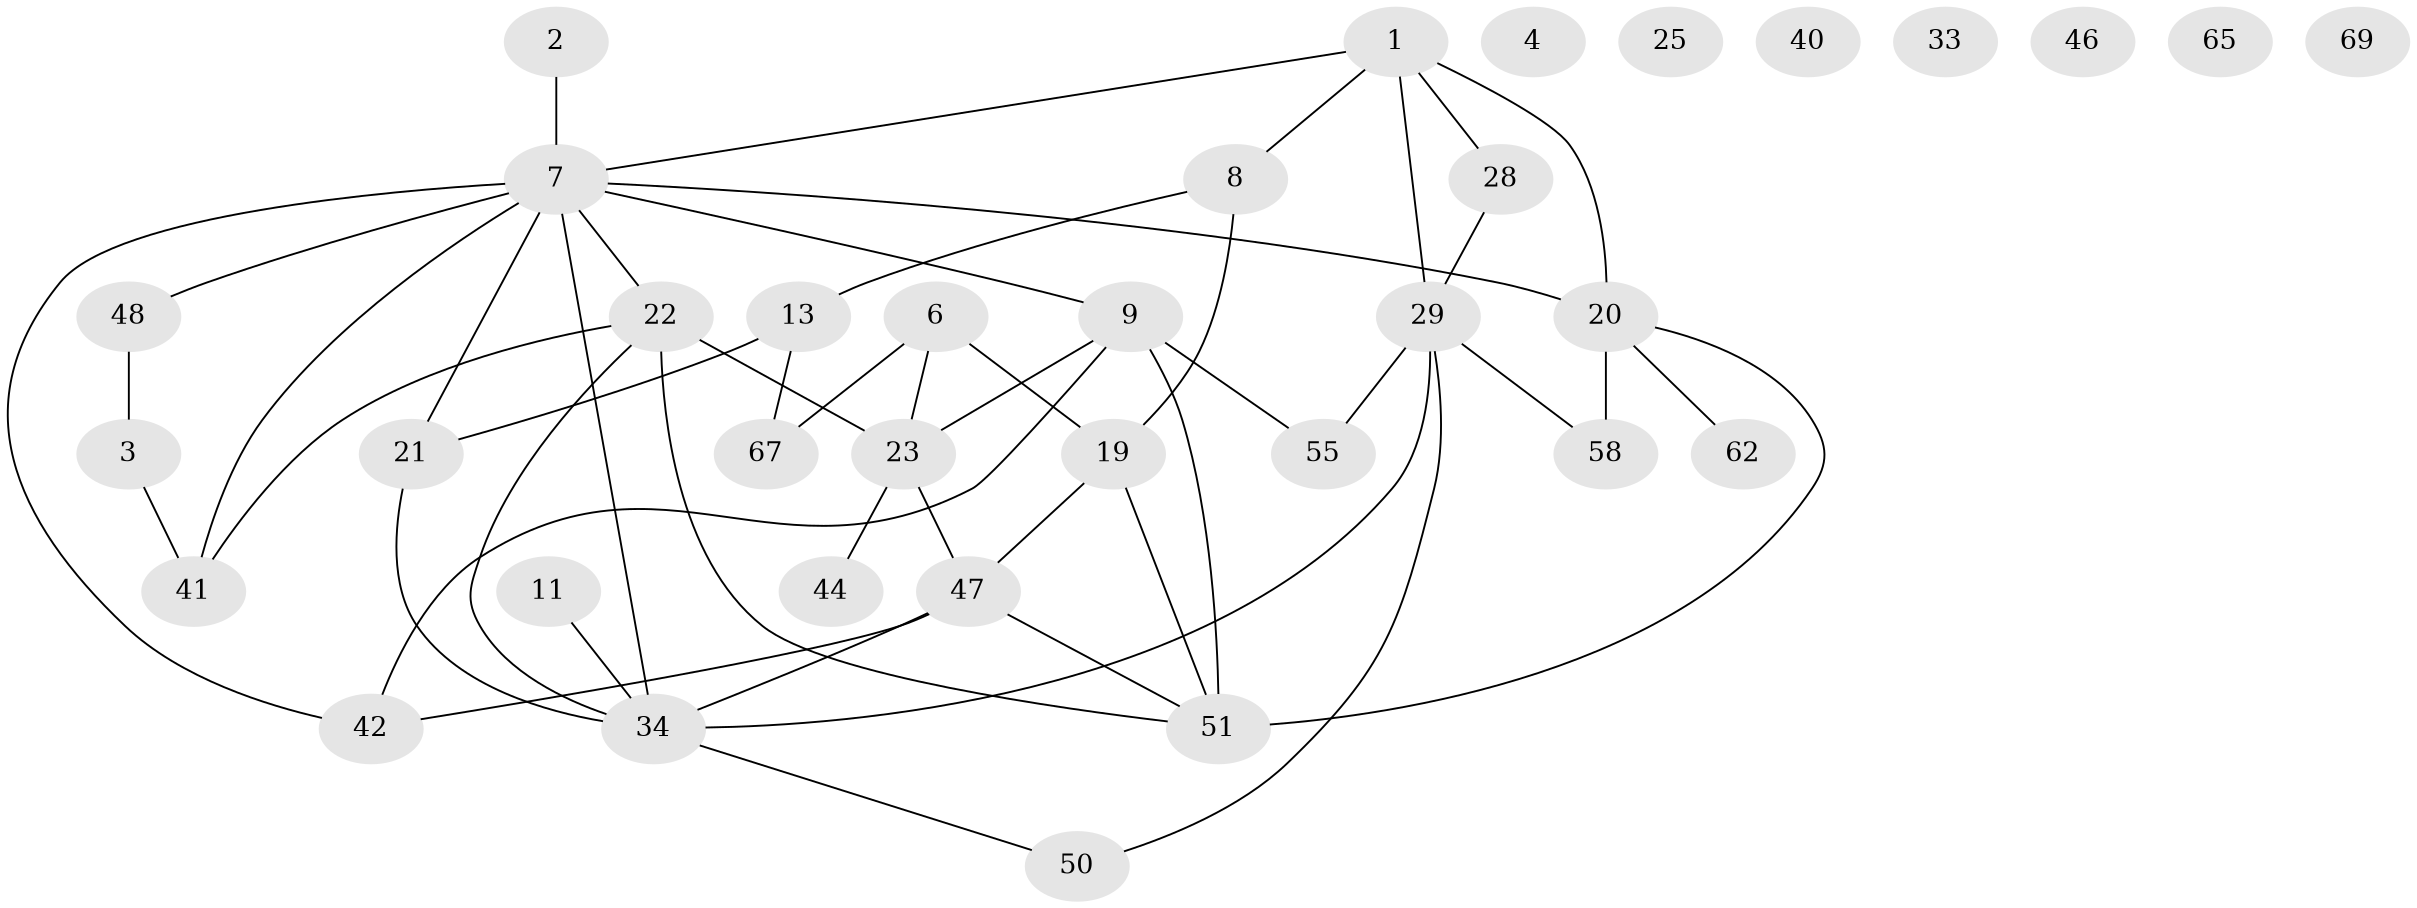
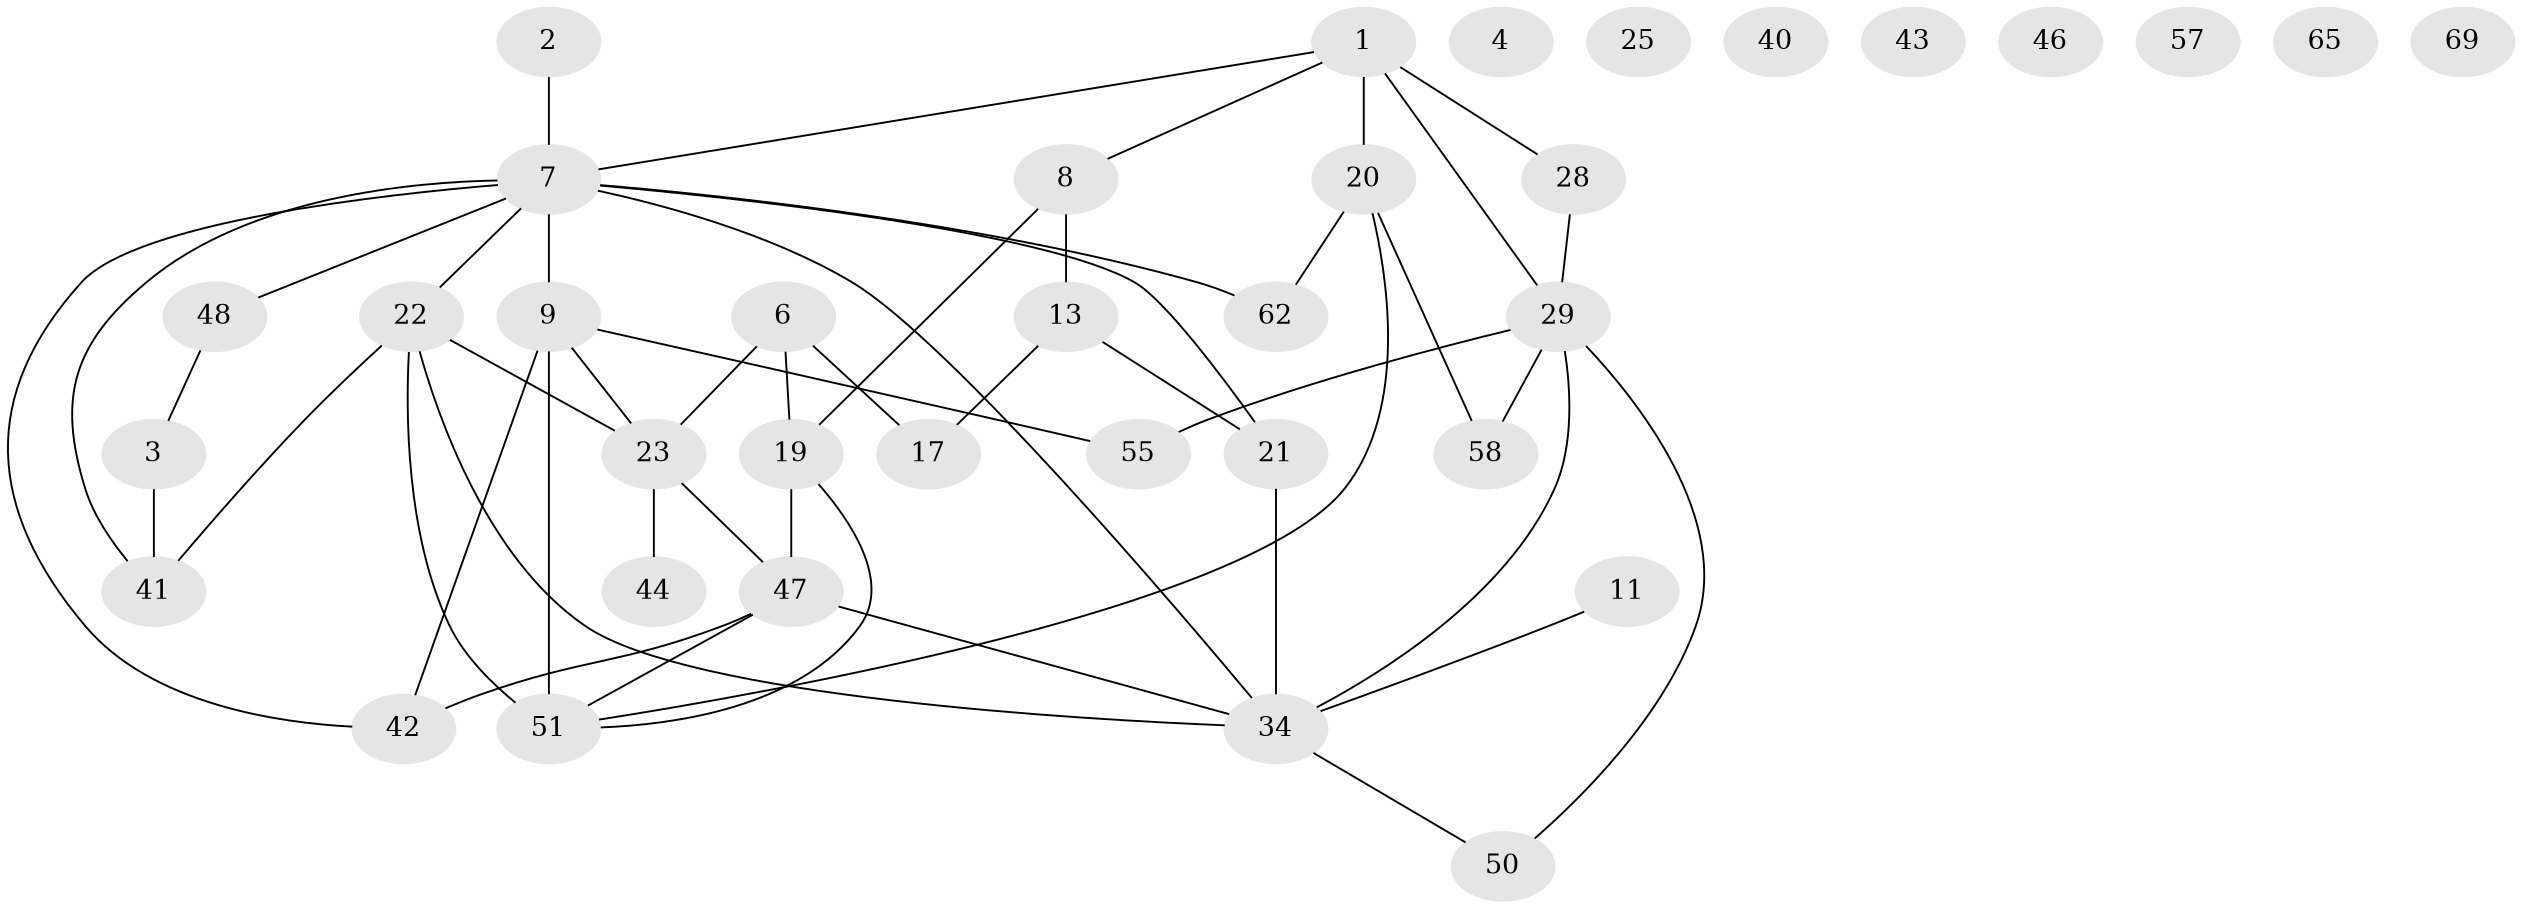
(1946, 42) -> (1913, 42)
none -> (2188, 42)
(1111, 224) -> (920, 224)
(766, 454) -> (929, 454)
